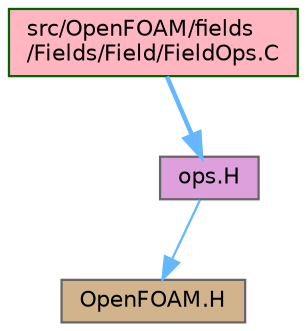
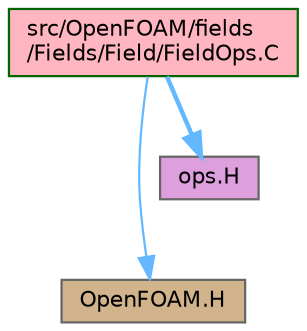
(186, 229) -> (139, 167)
